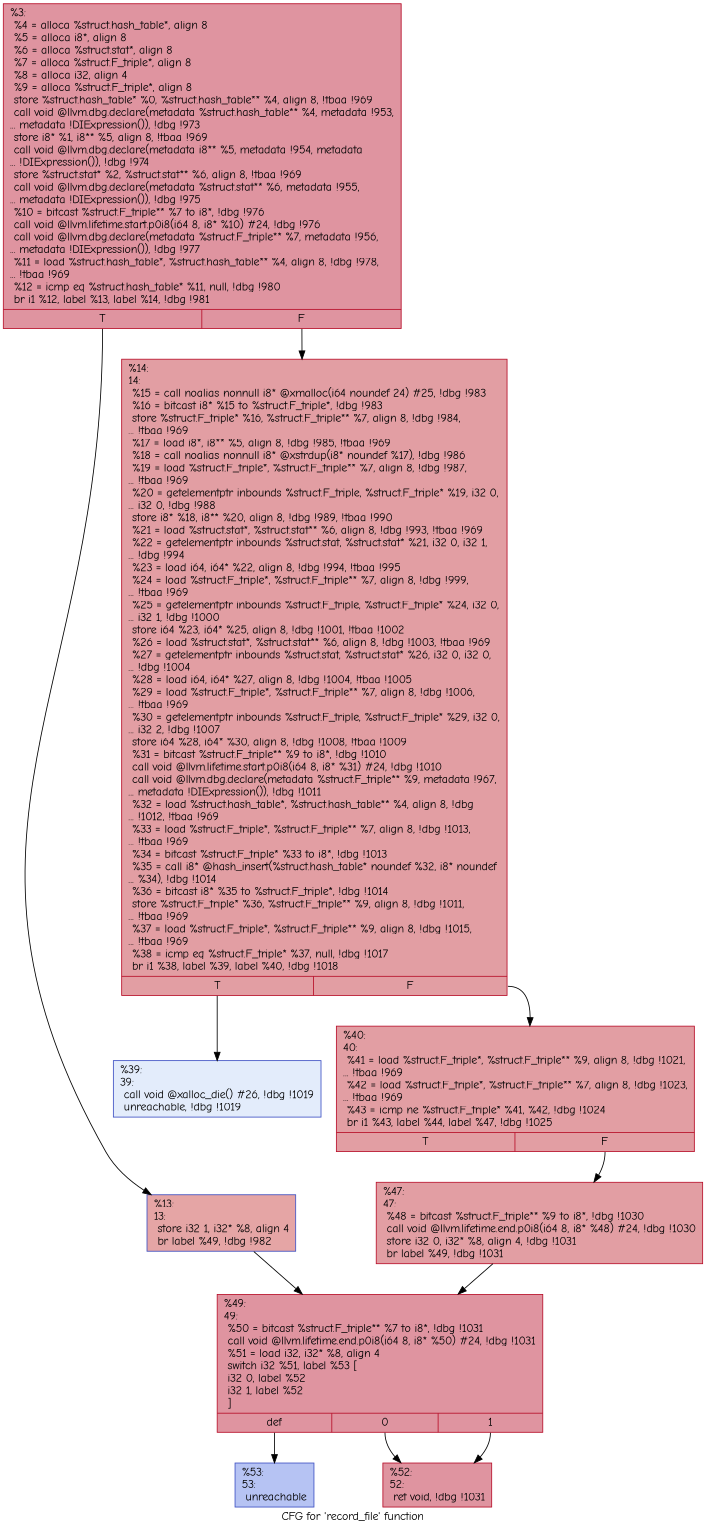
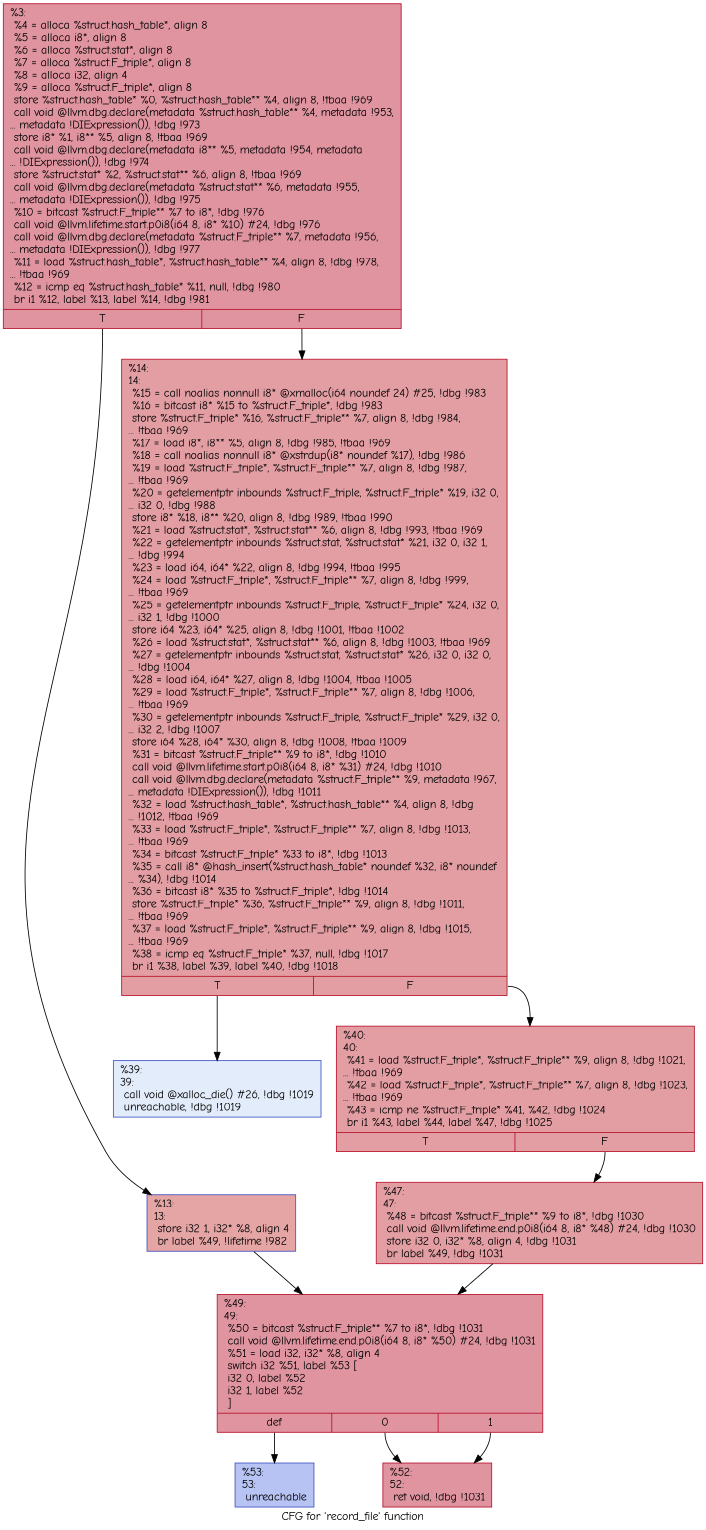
(213, 1241) -> (221, 1241)
